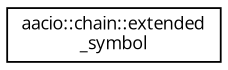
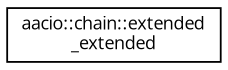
(114, 35) -> (114, 35)
